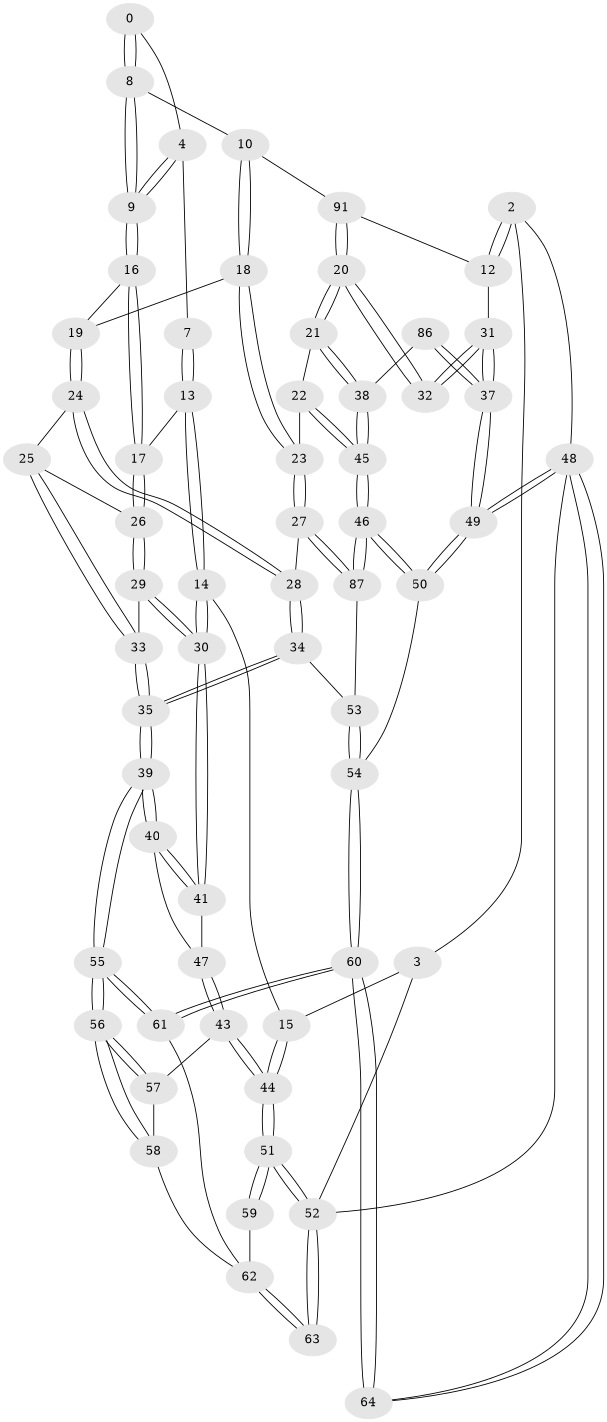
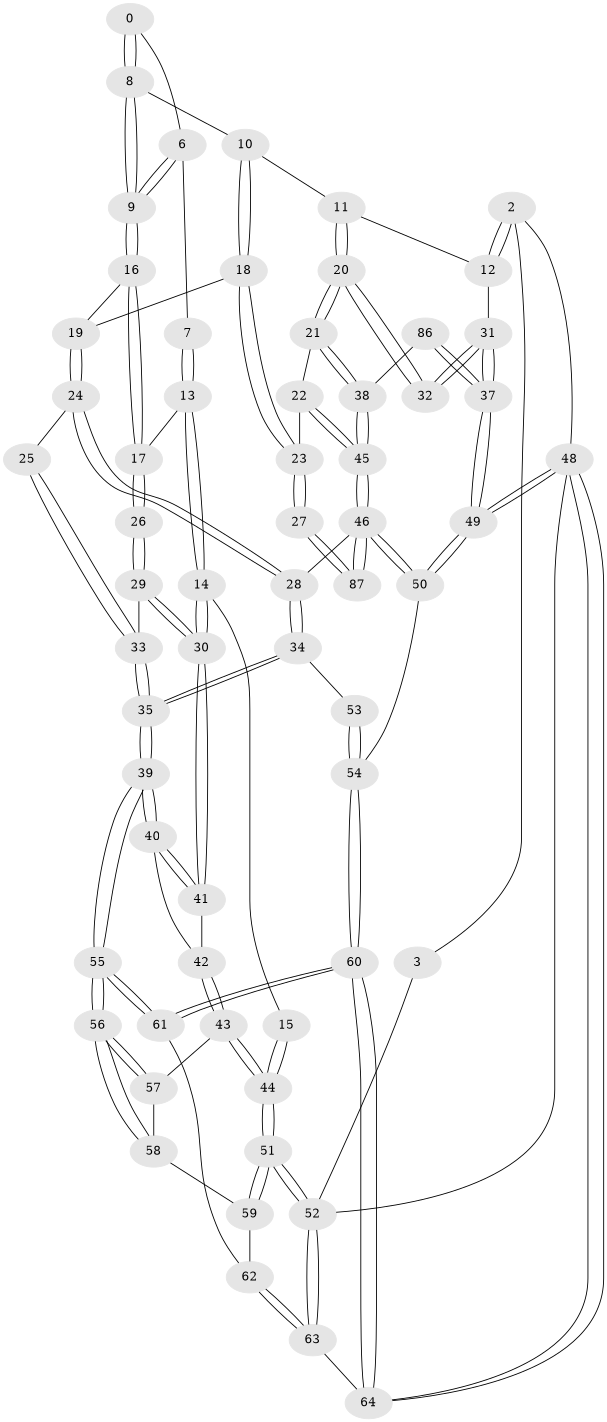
(183, 145) -> (183, 145)
(342, 208) -> (342, 208)
(83, 491) -> none
(297, 554) -> (336, 547)
(356, 648) -> none
(202, 963) -> (202, 963)
(348, 996) -> none
(185, 1224) -> (197, 1180)
none -> (341, 1372)
